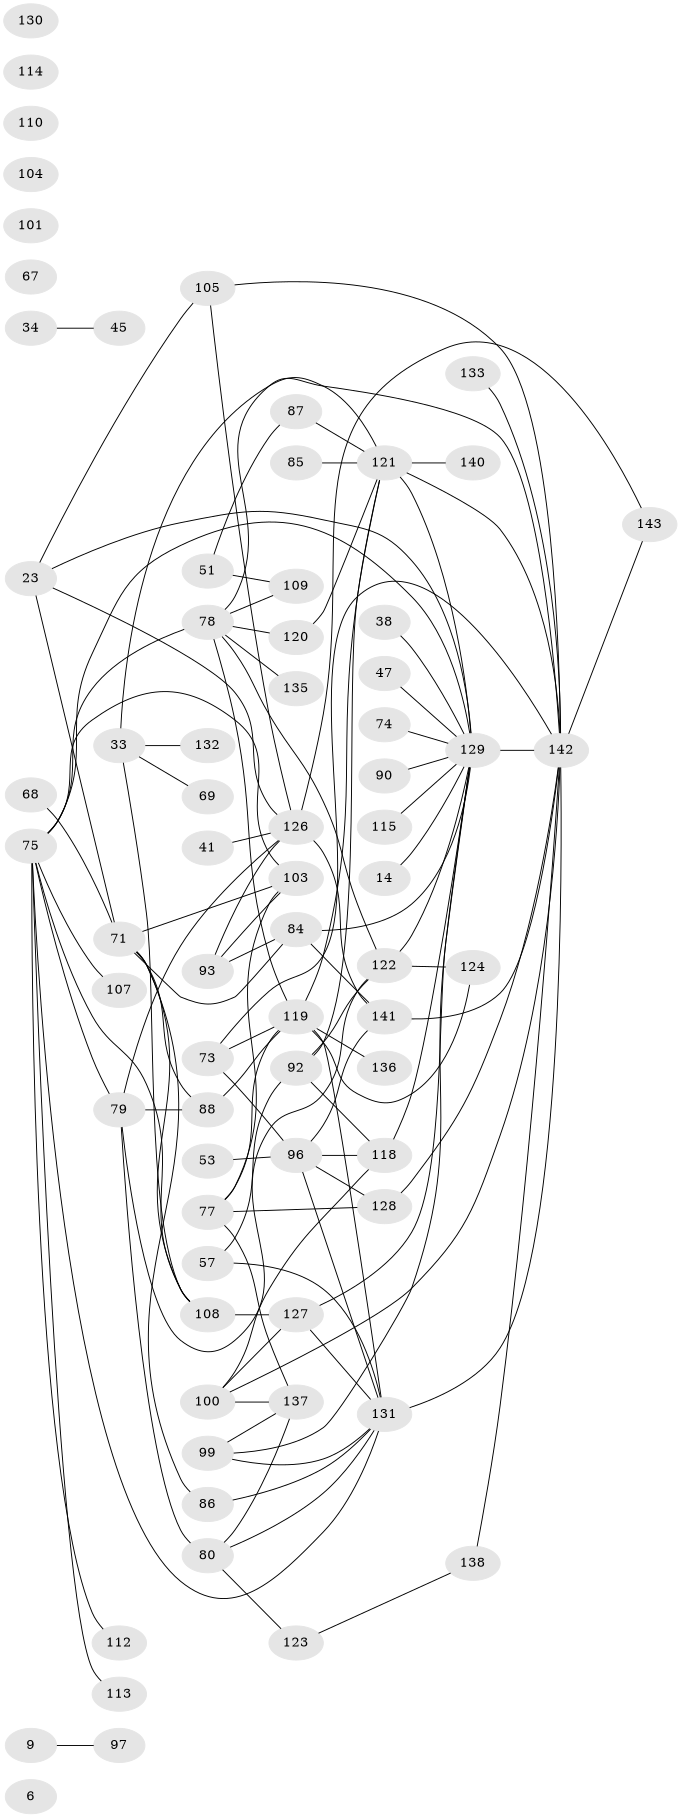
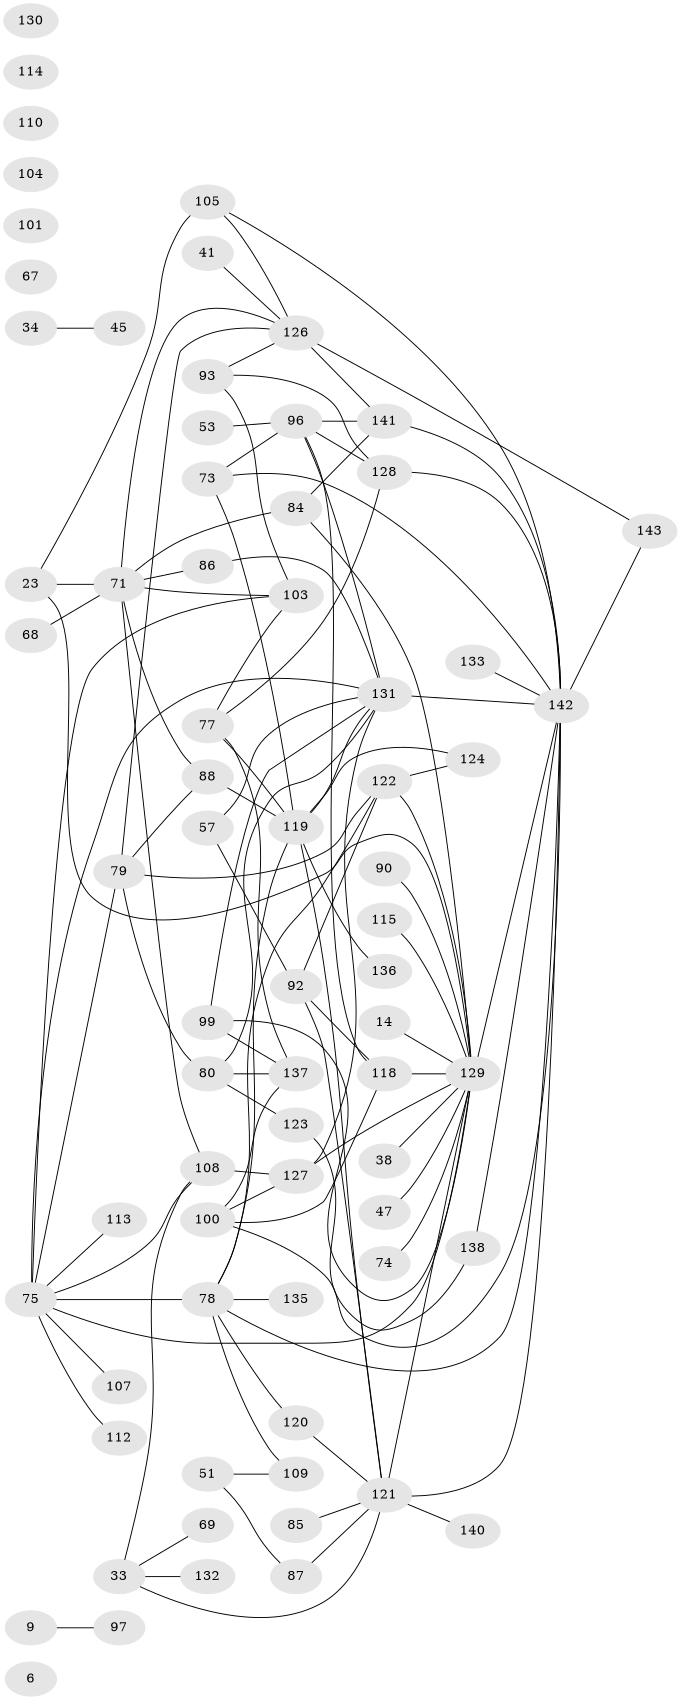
(205, 668) -> (148, 391)
(246, 953) -> (317, 392)
